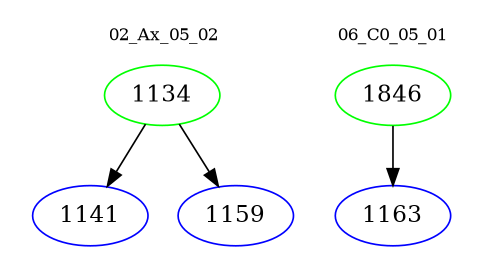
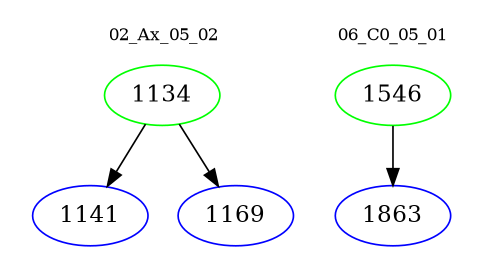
(393, 95) -> (393, 95)
(236, 216) -> (236, 216)
(393, 216) -> (393, 216)
